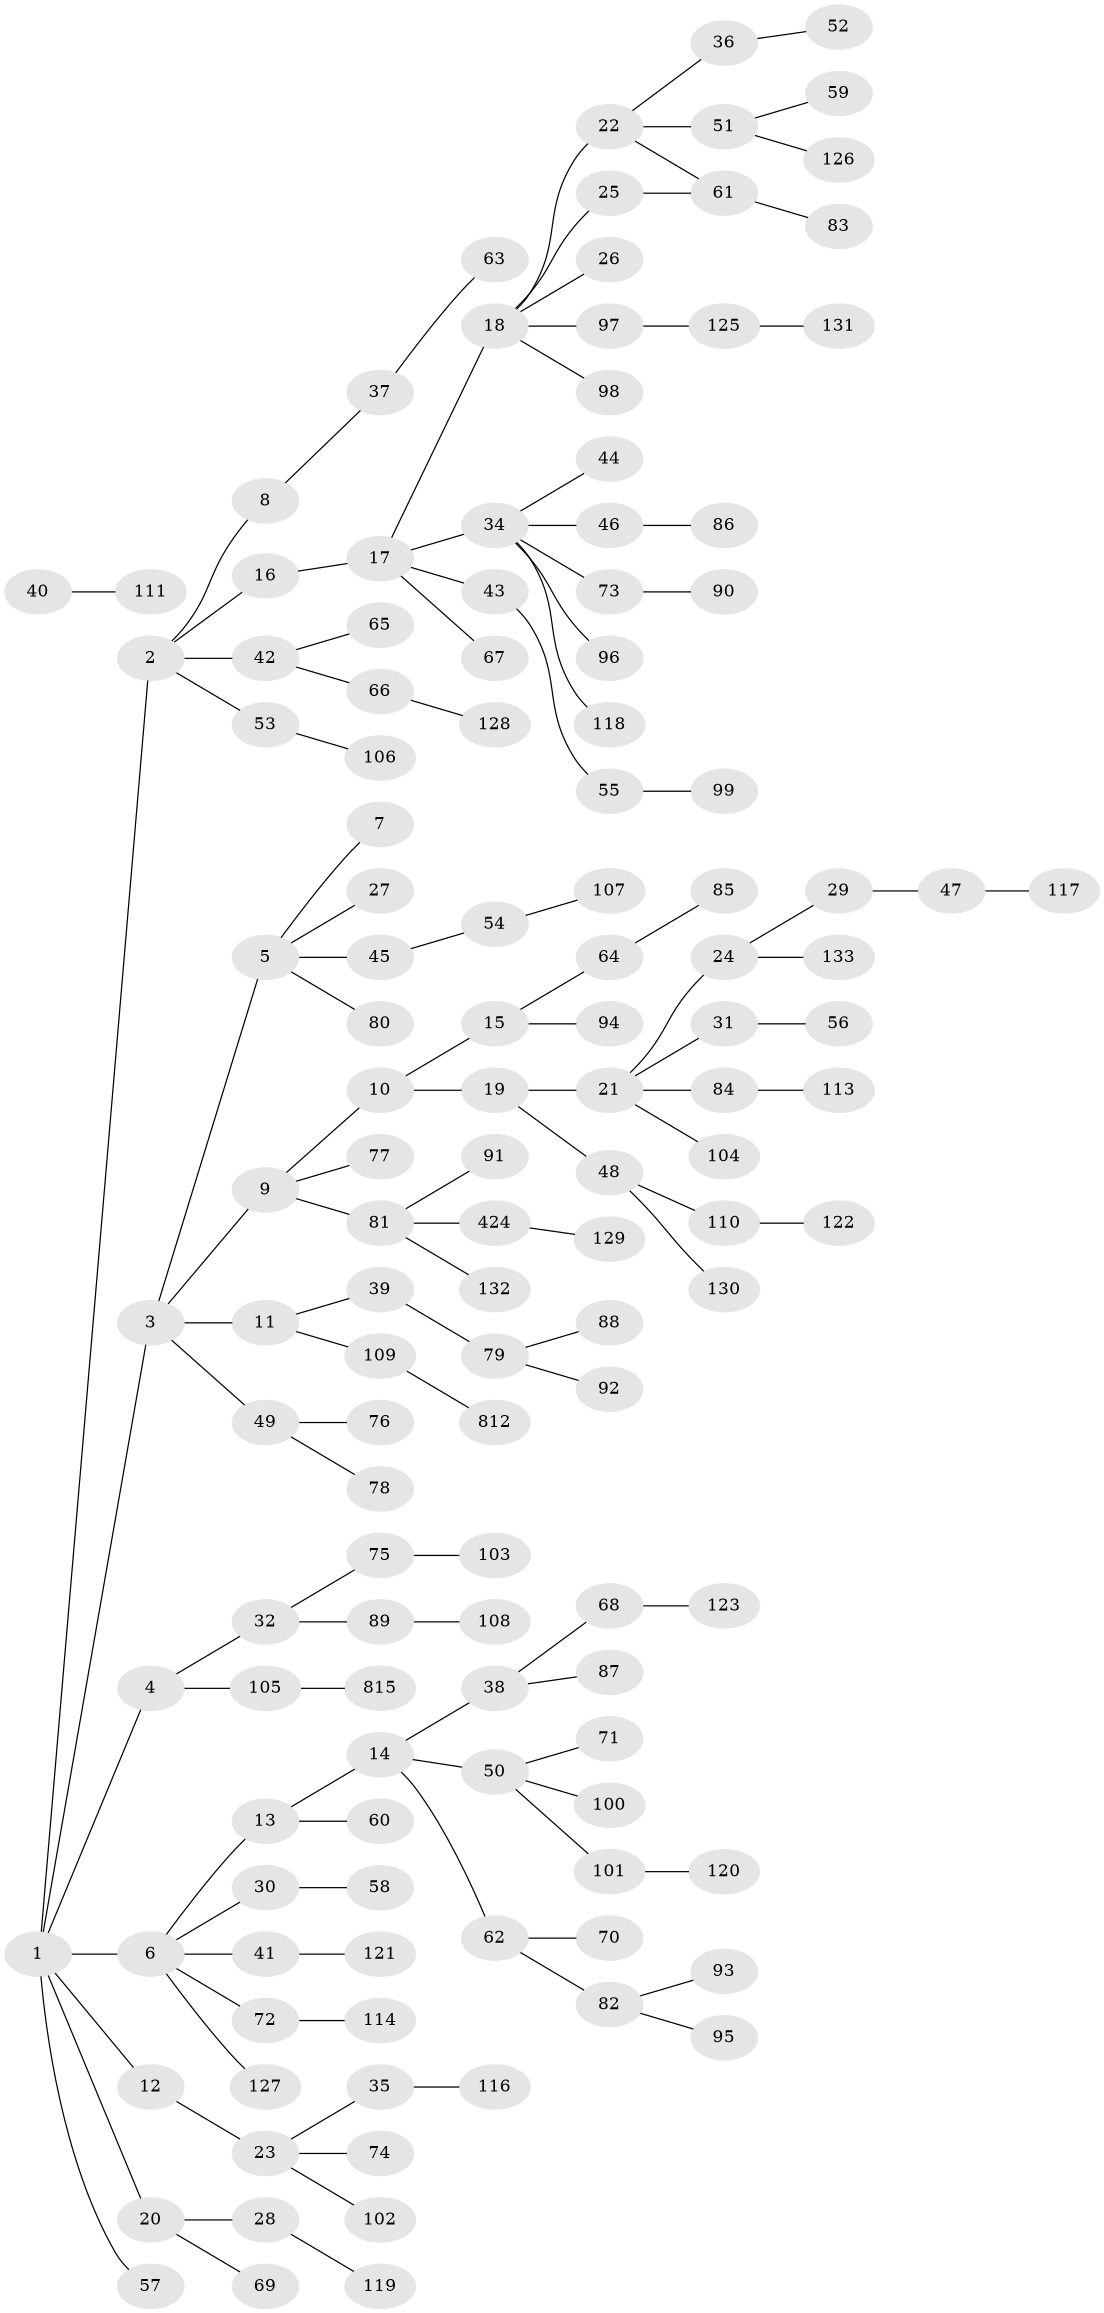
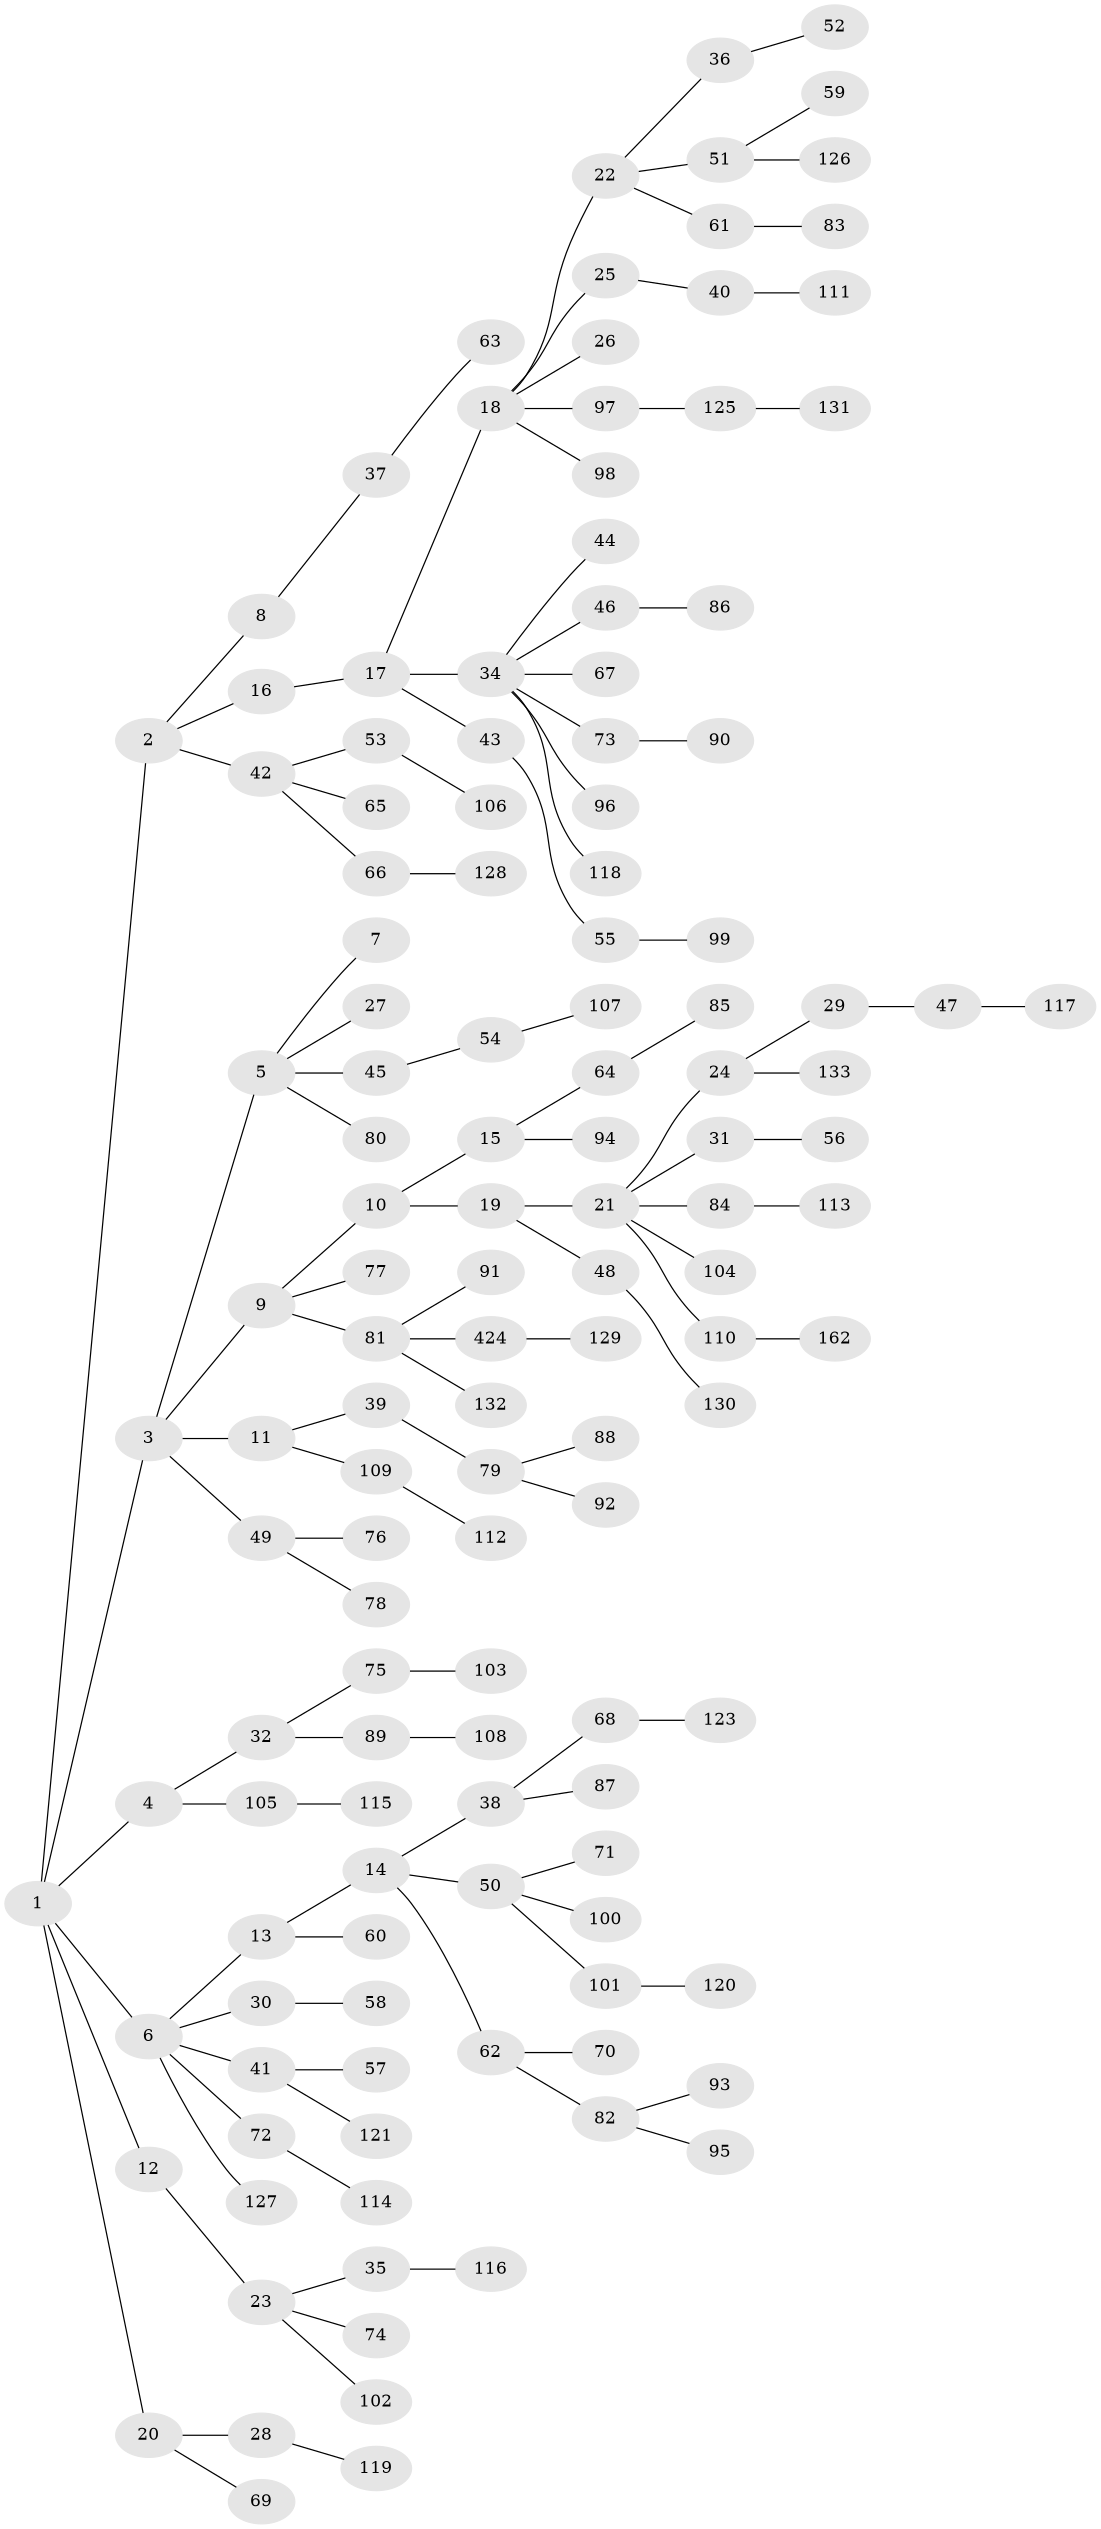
(667, 193) -> (663, 284)
(437, 608) -> (549, 674)
(208, 692) -> (319, 757)
(666, 1198) -> (663, 1272)
(839, 1223) -> (835, 1339)
(495, 1423) -> (491, 1538)
(380, 1688) -> (376, 1804)
(67, 2129) -> (319, 2070)
